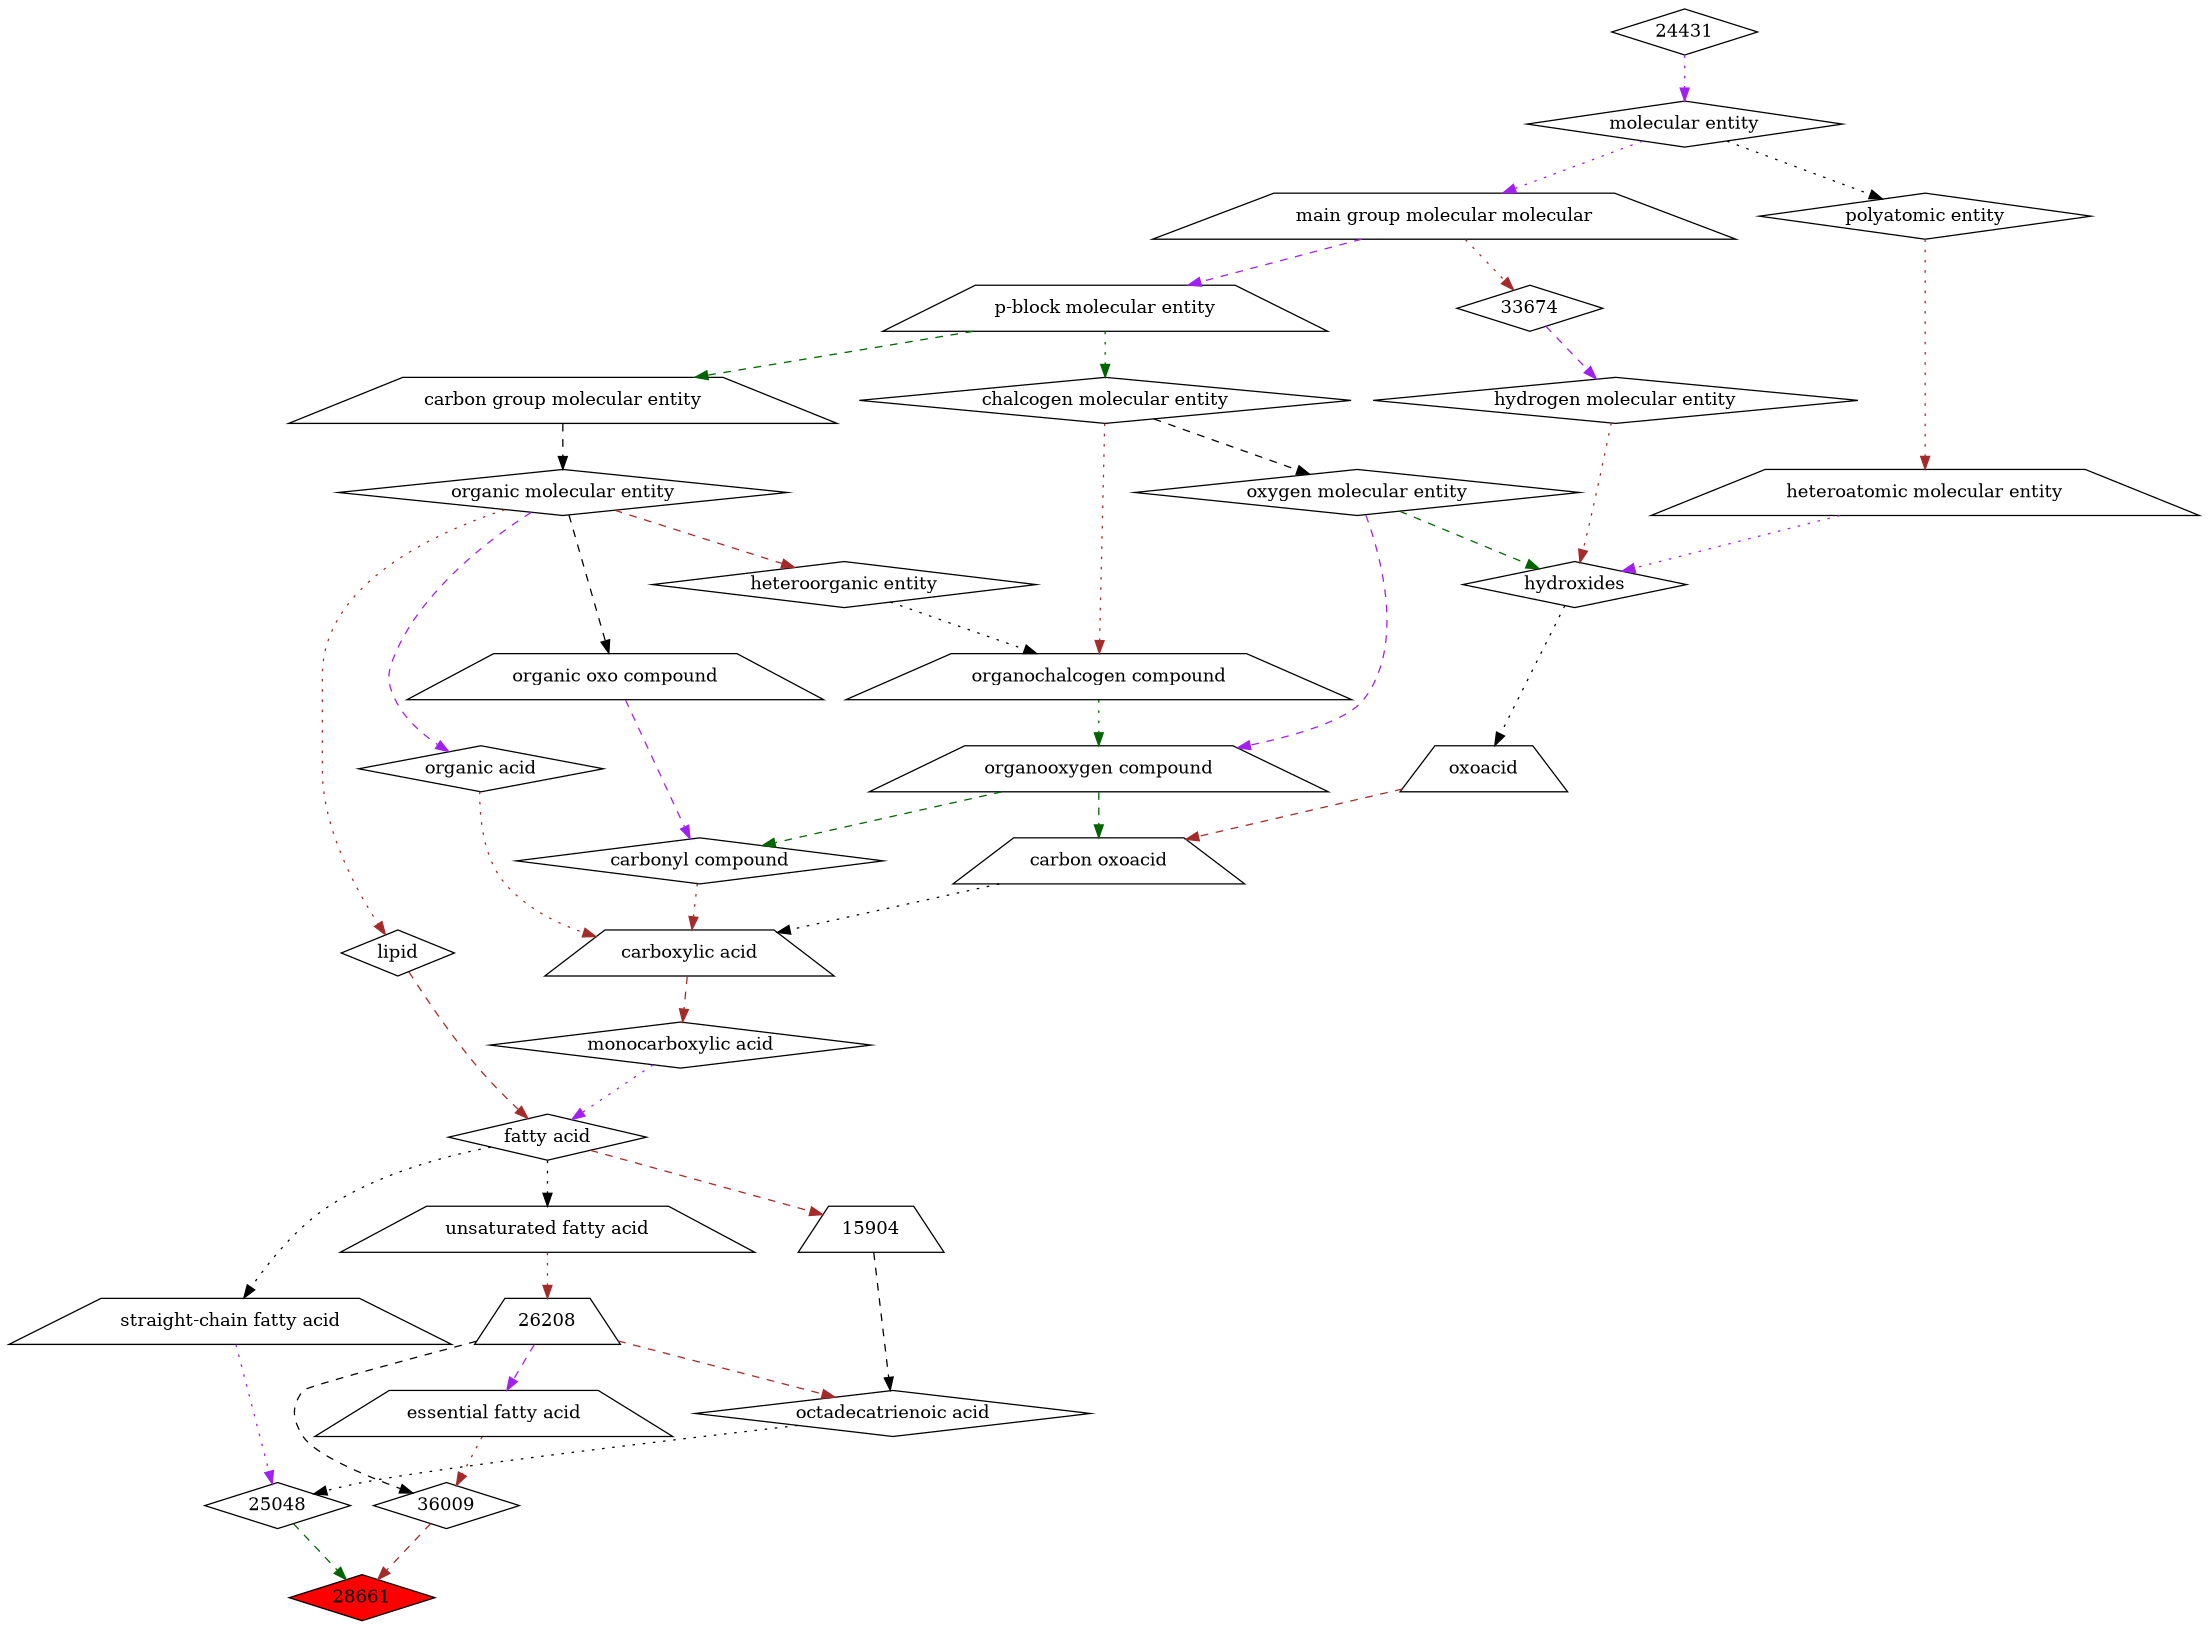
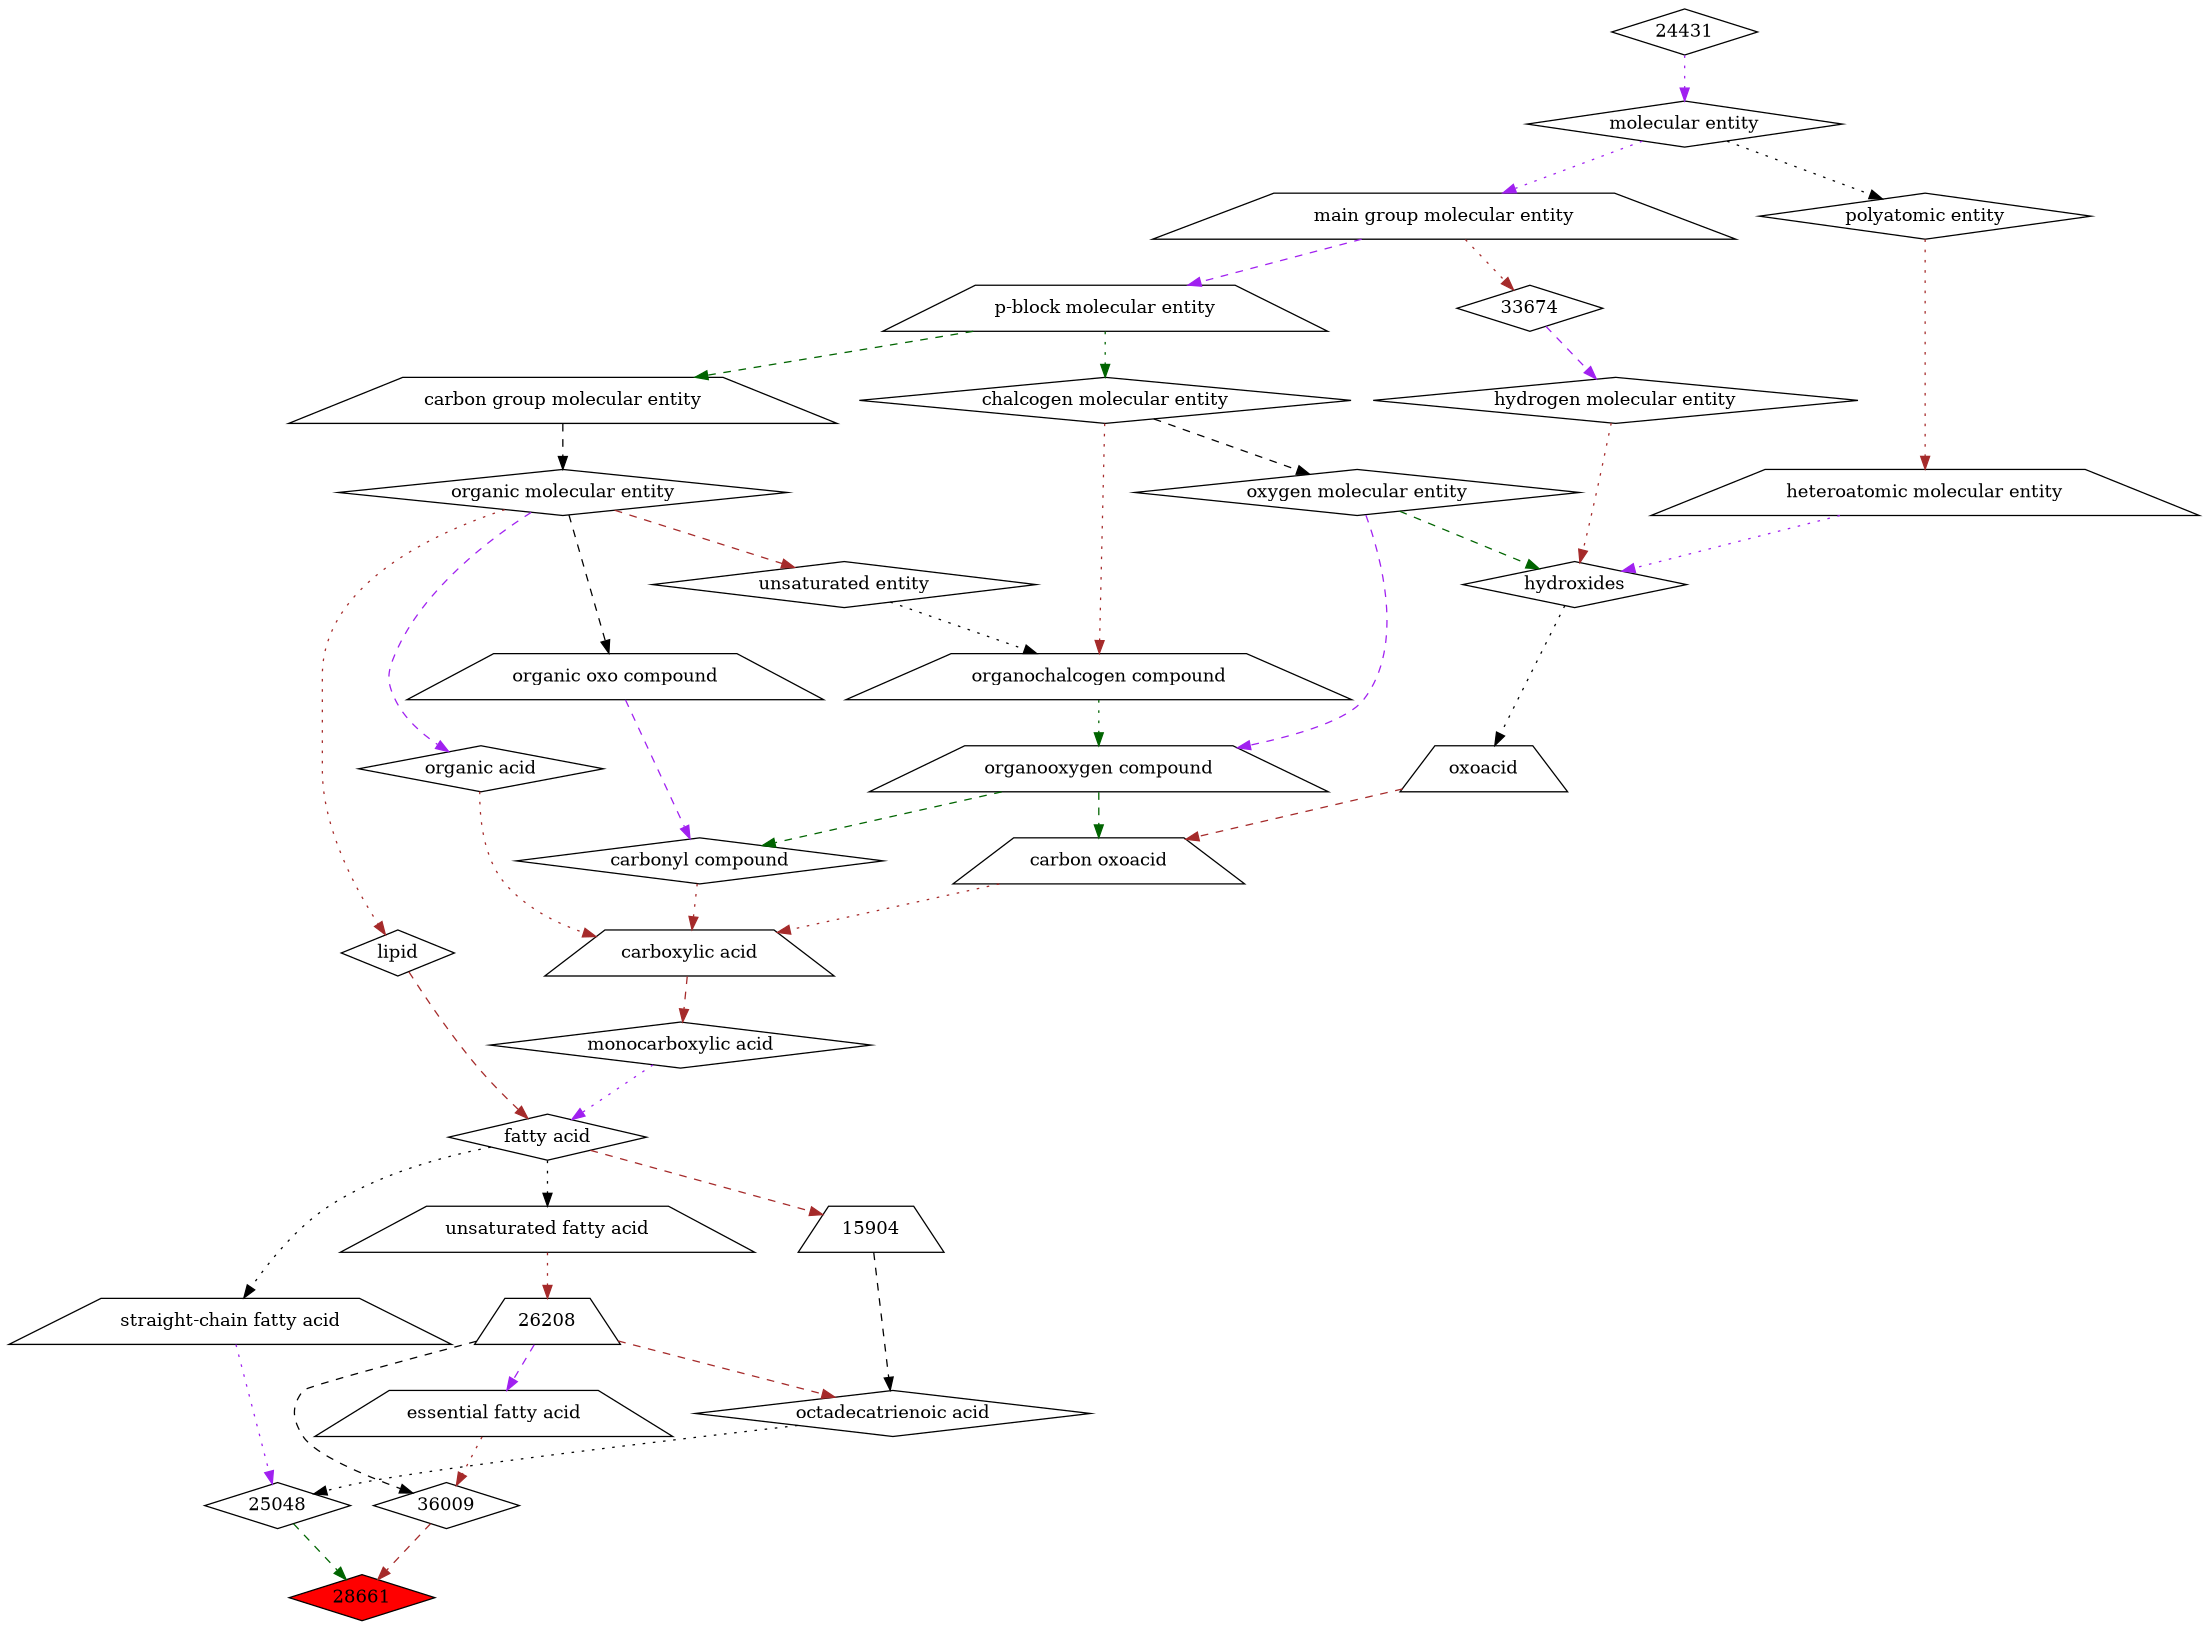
(1444, 216) -> (1444, 216)
(844, 585) -> (844, 585)
(895, 907) -> (895, 907)
